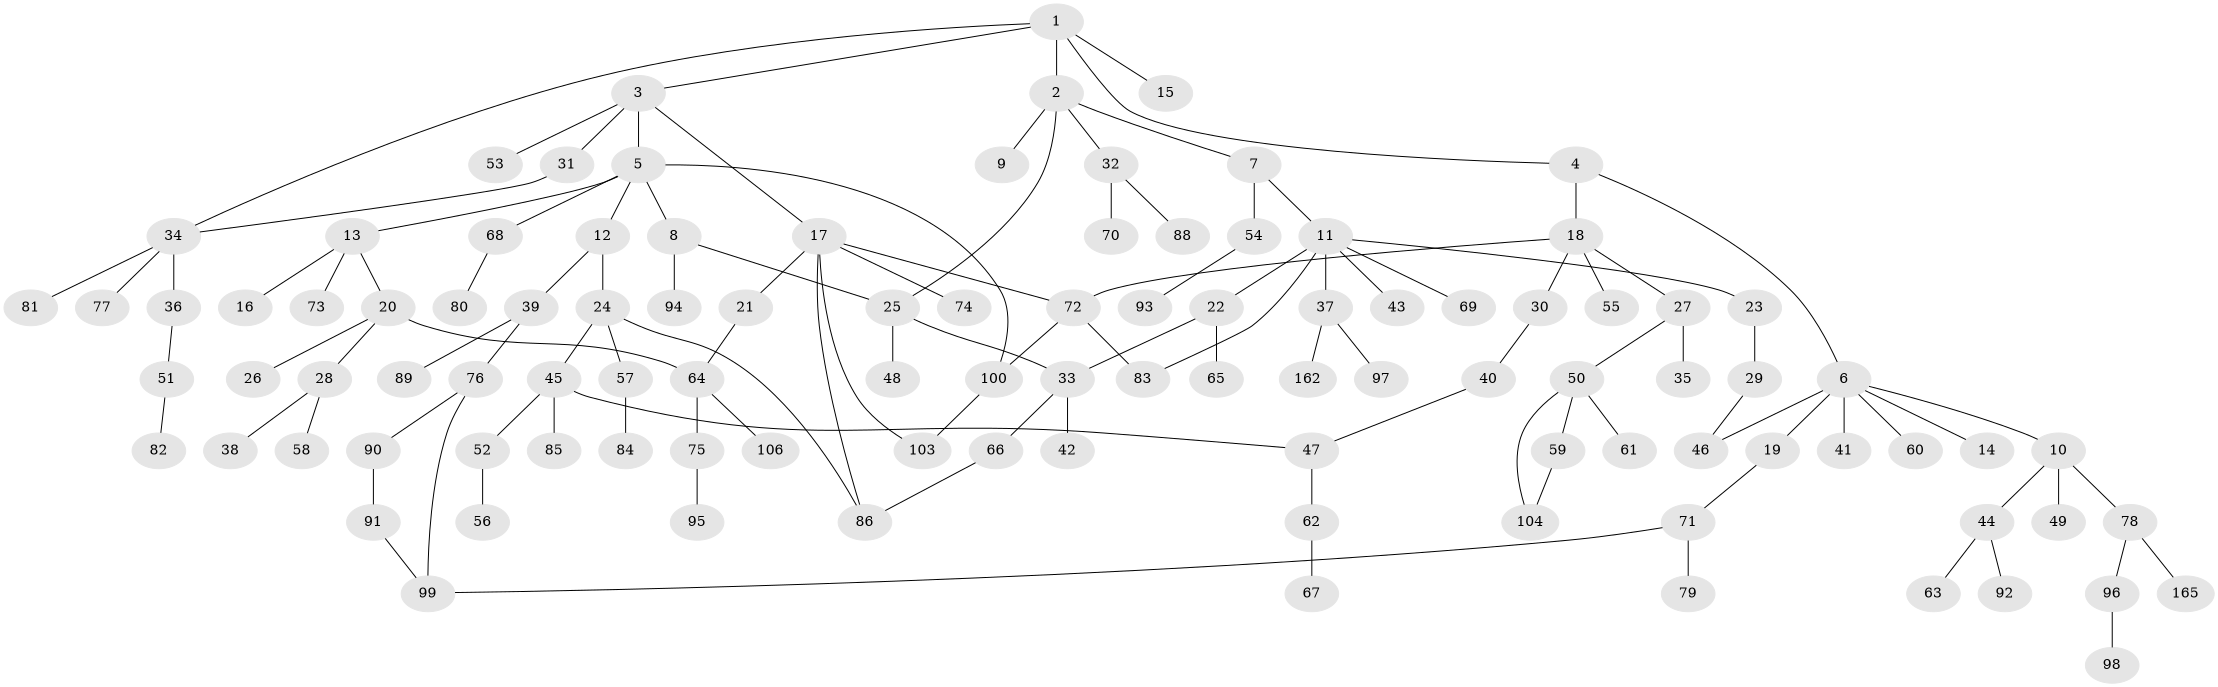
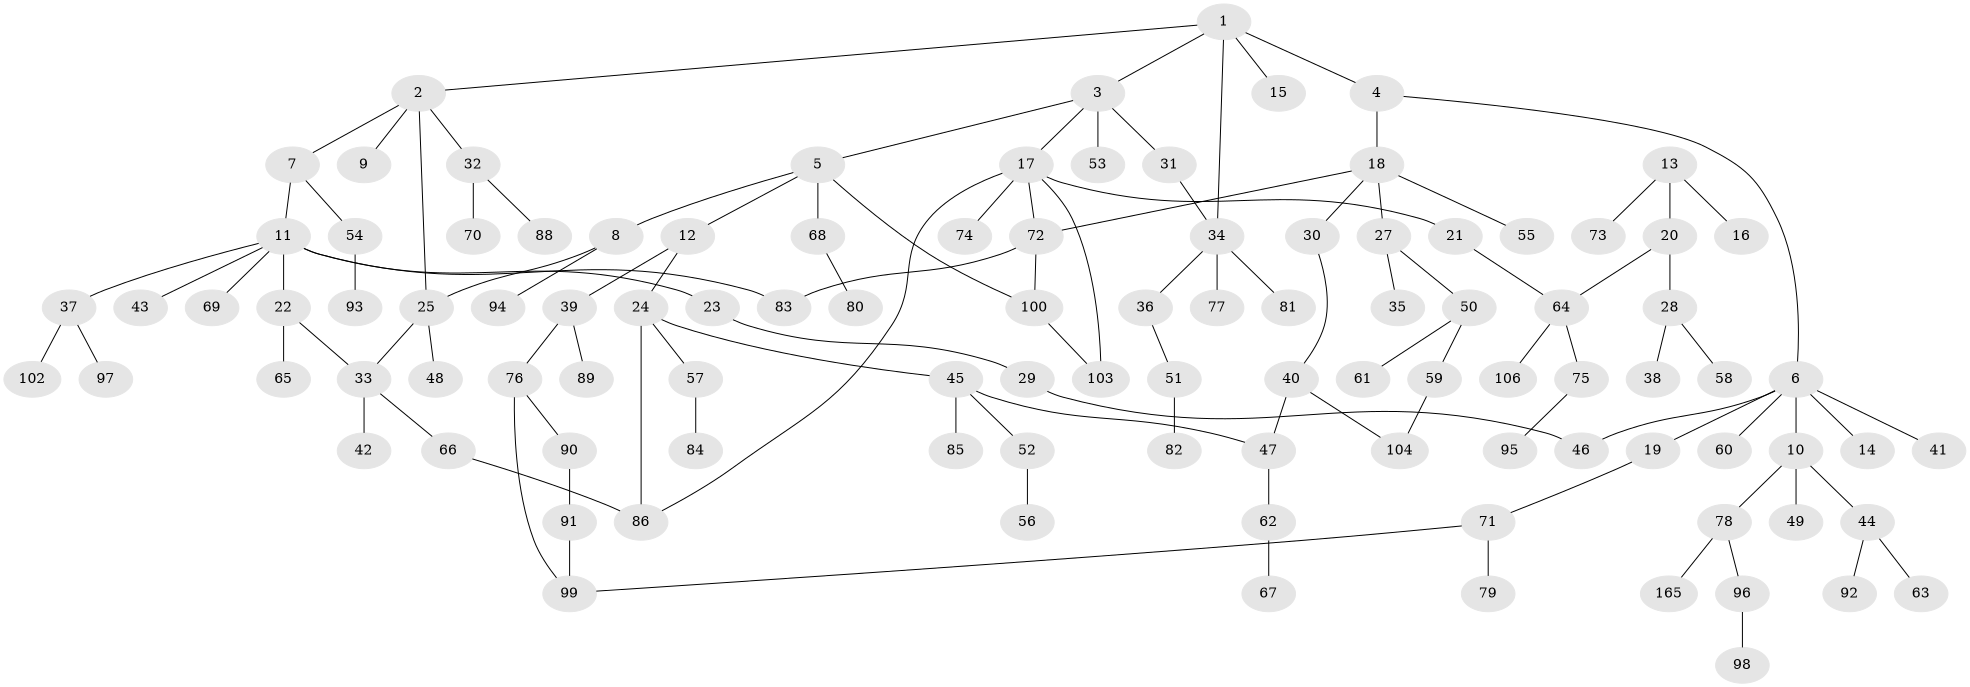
(499, 207) -> none
(253, 379) -> none
(1308, 379) -> (32, 379)
(1519, 442) -> (1352, 419)
